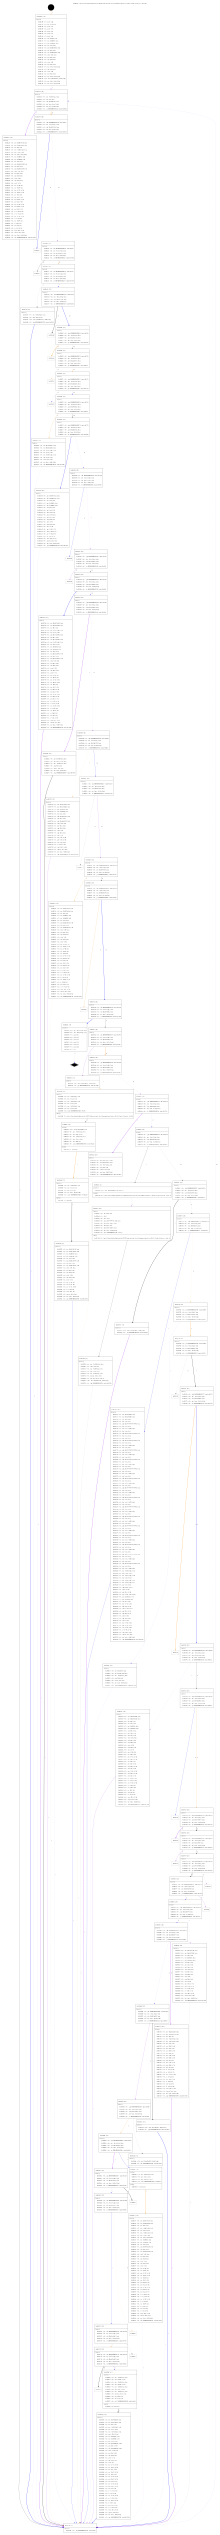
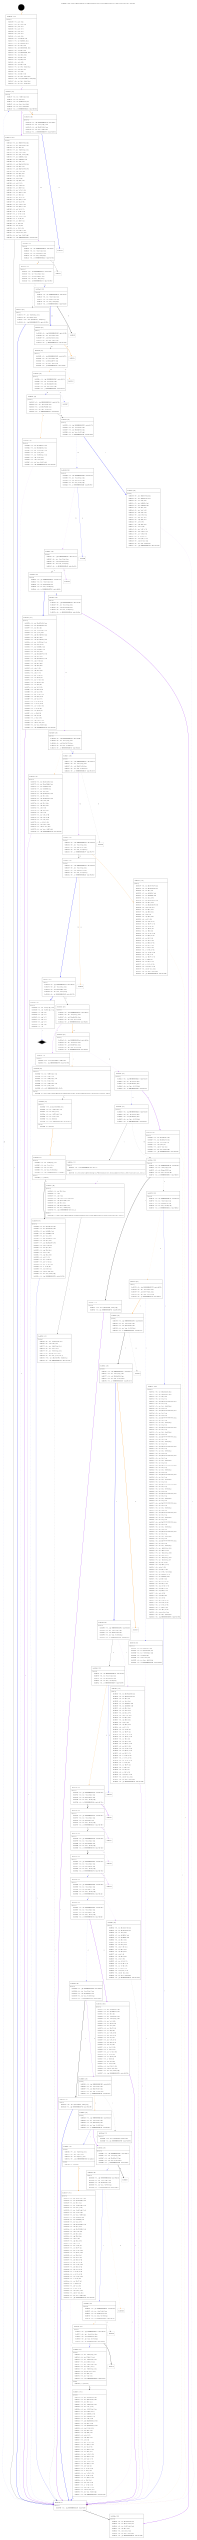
(44, 1656) -> (96, 2515)
